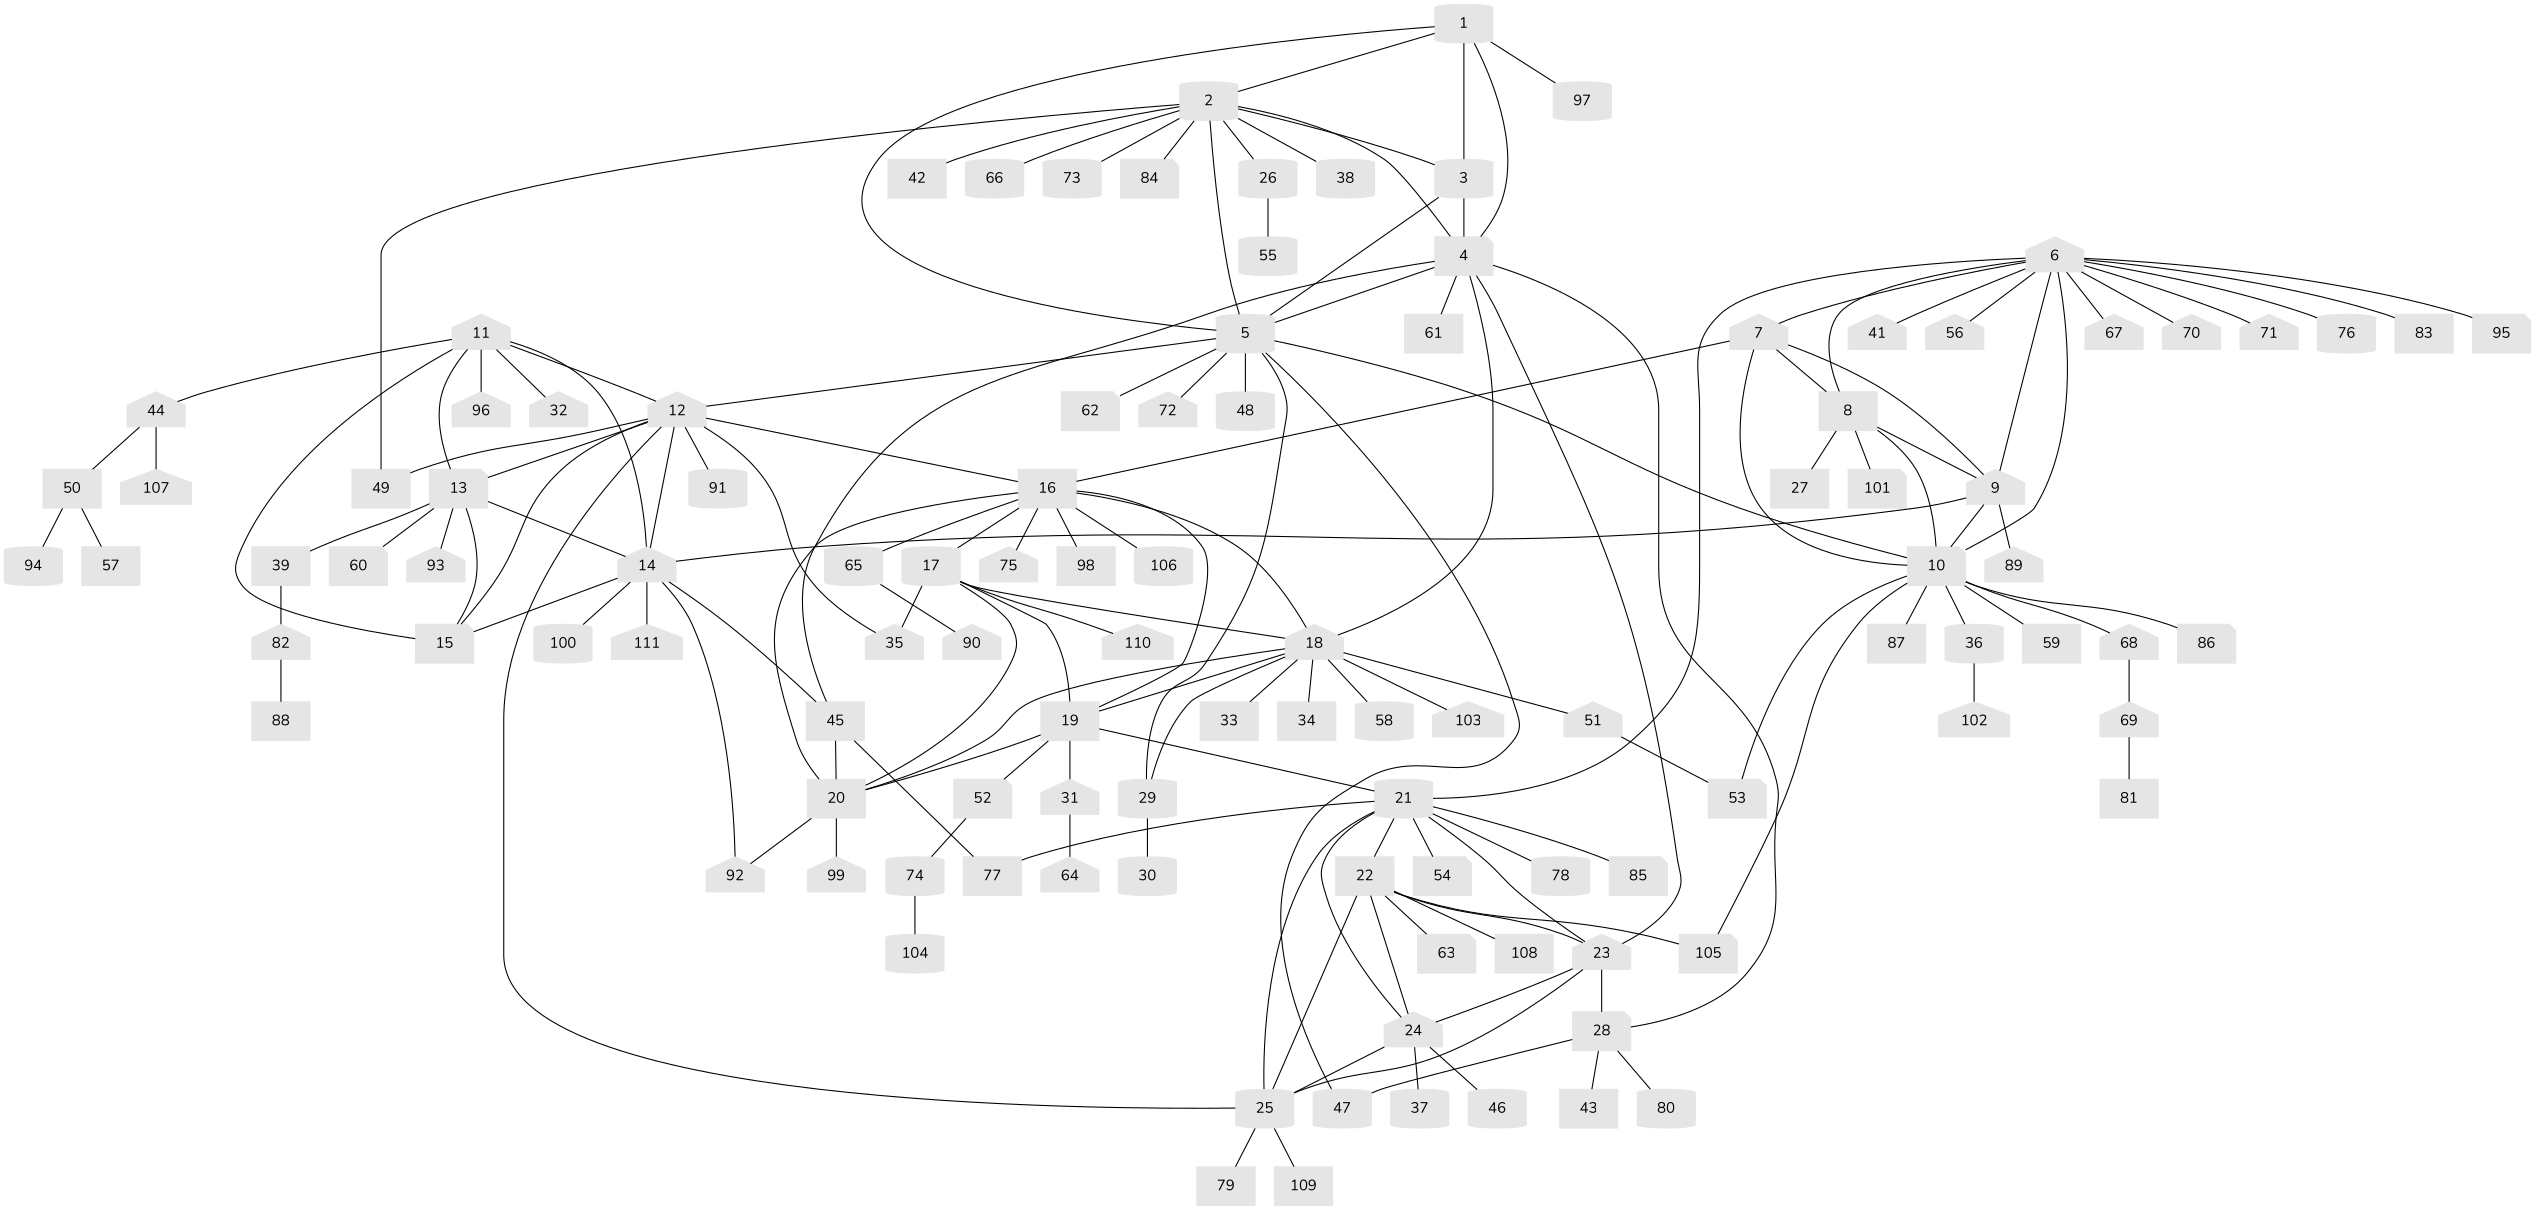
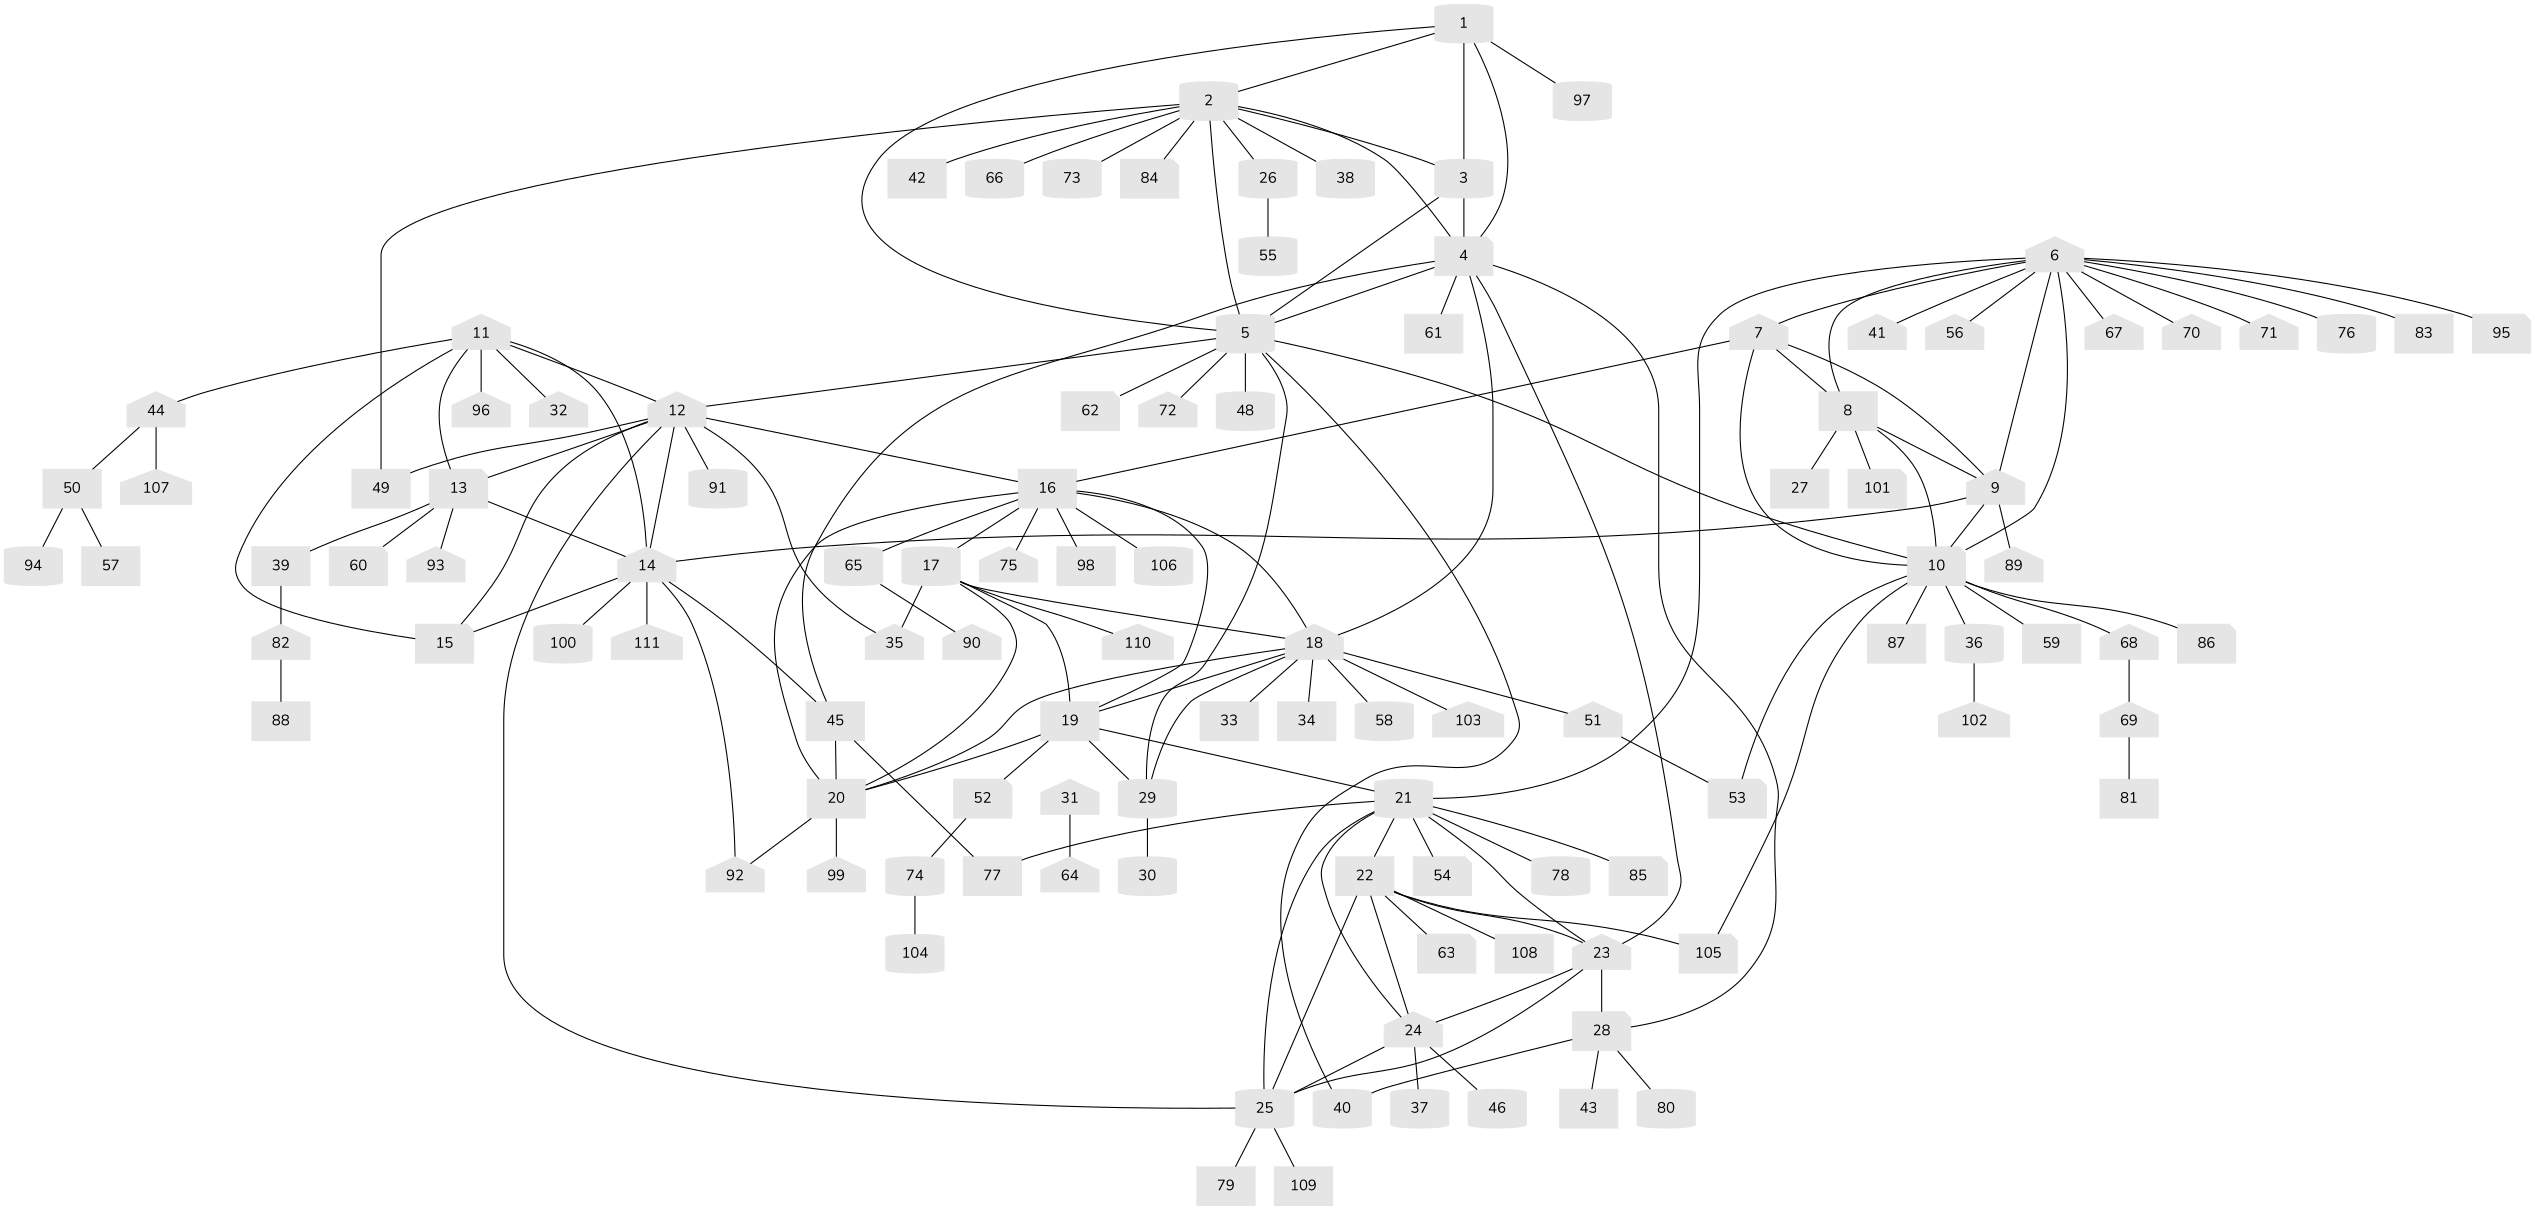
(477, 568) -> none
(1070, 760) -> (1109, 760)
(1342, 1109) -> (1342, 1109)
